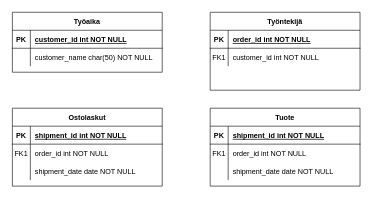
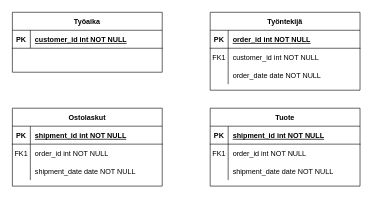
(96, 57) -> none
none -> (294, 75)
